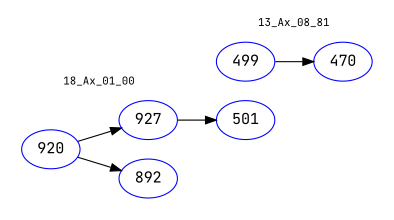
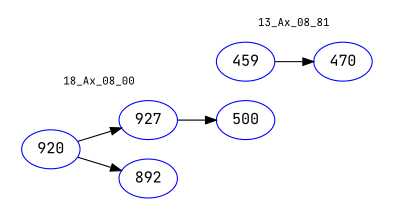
(246, 62) -> (246, 62)
(100, 82) -> (100, 82)
(246, 120) -> (246, 120)
